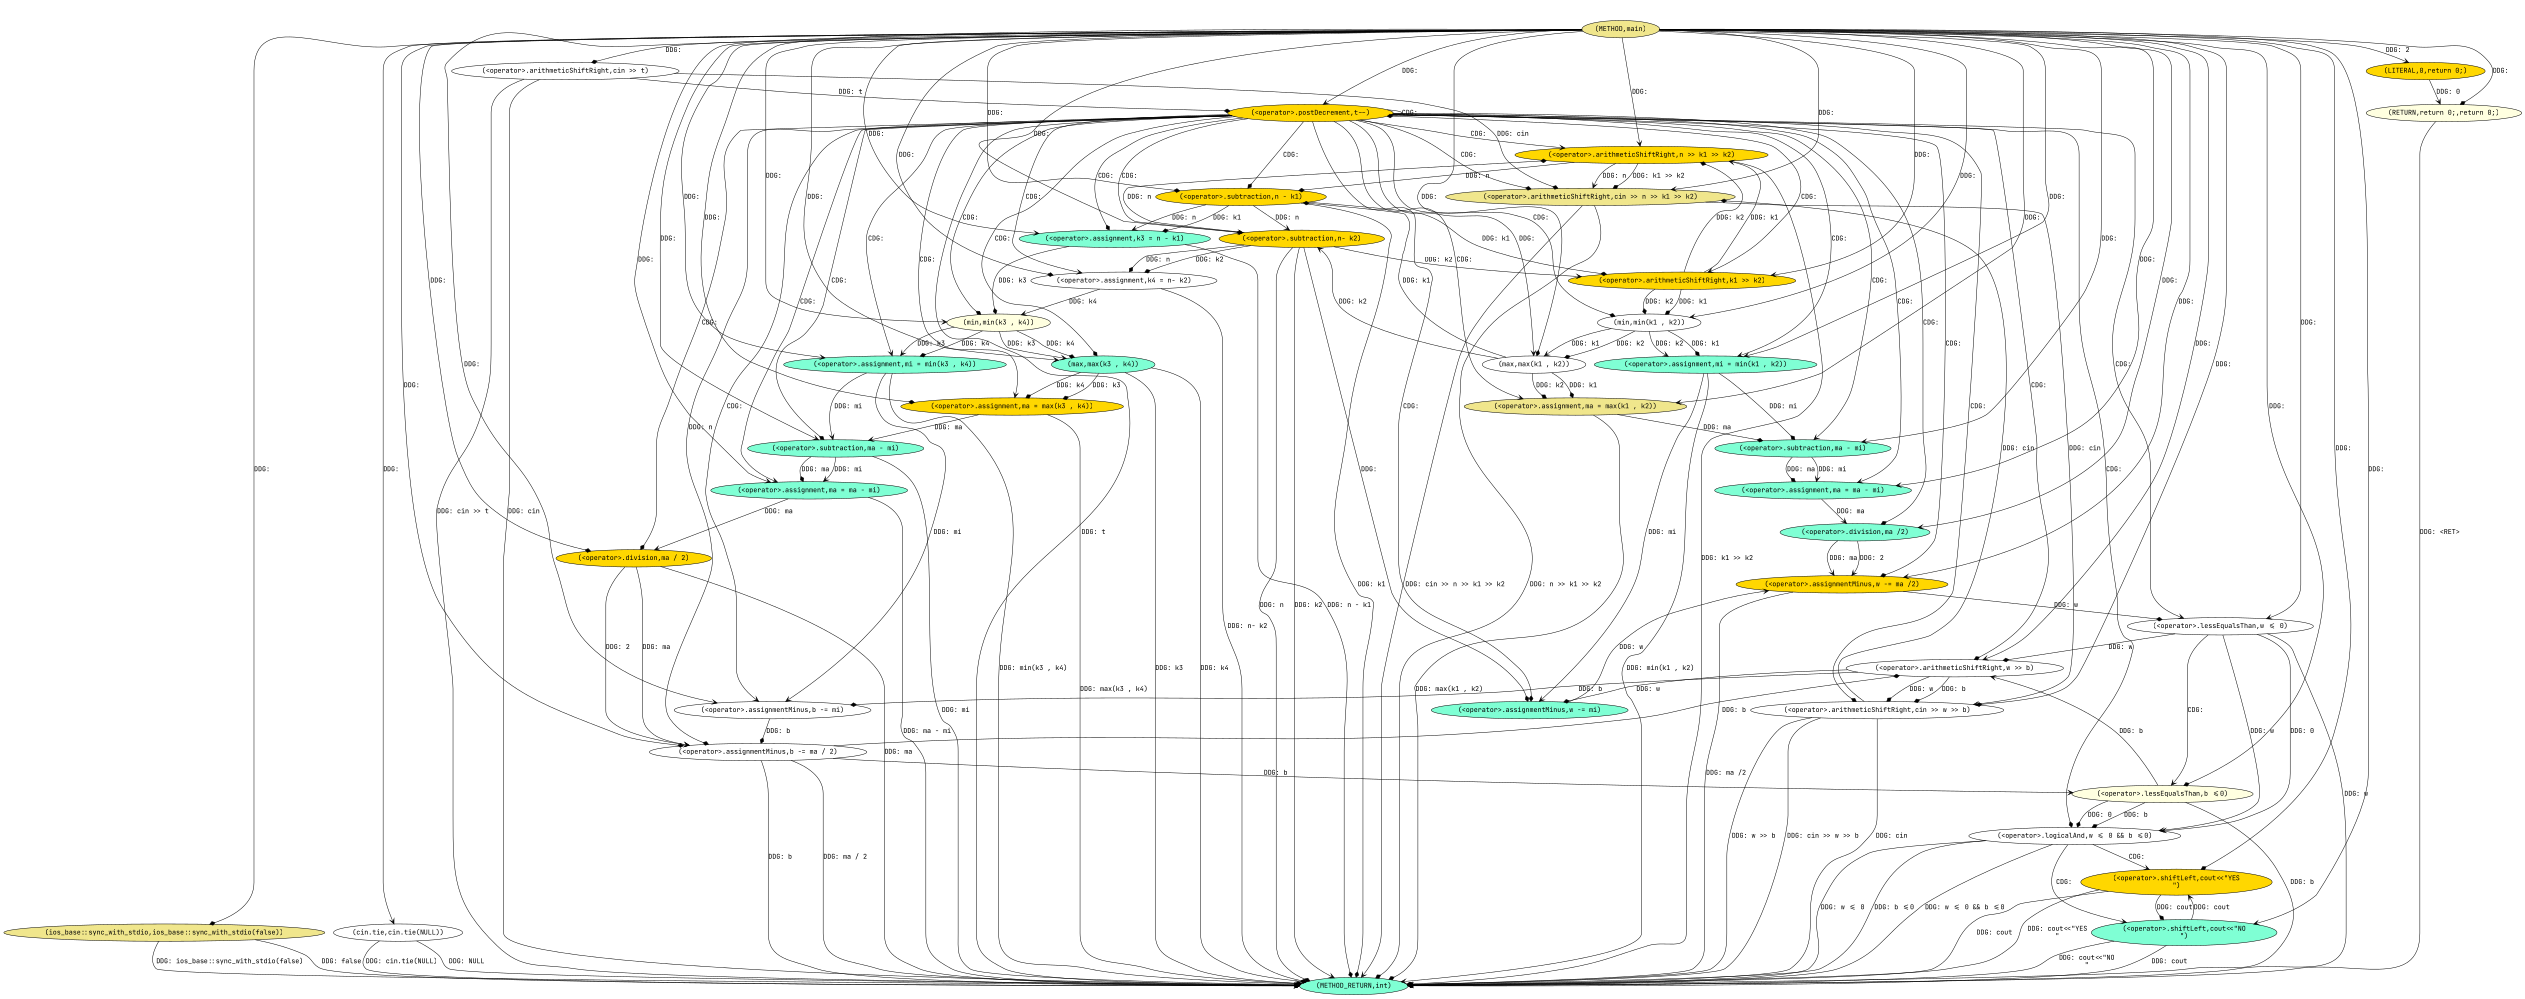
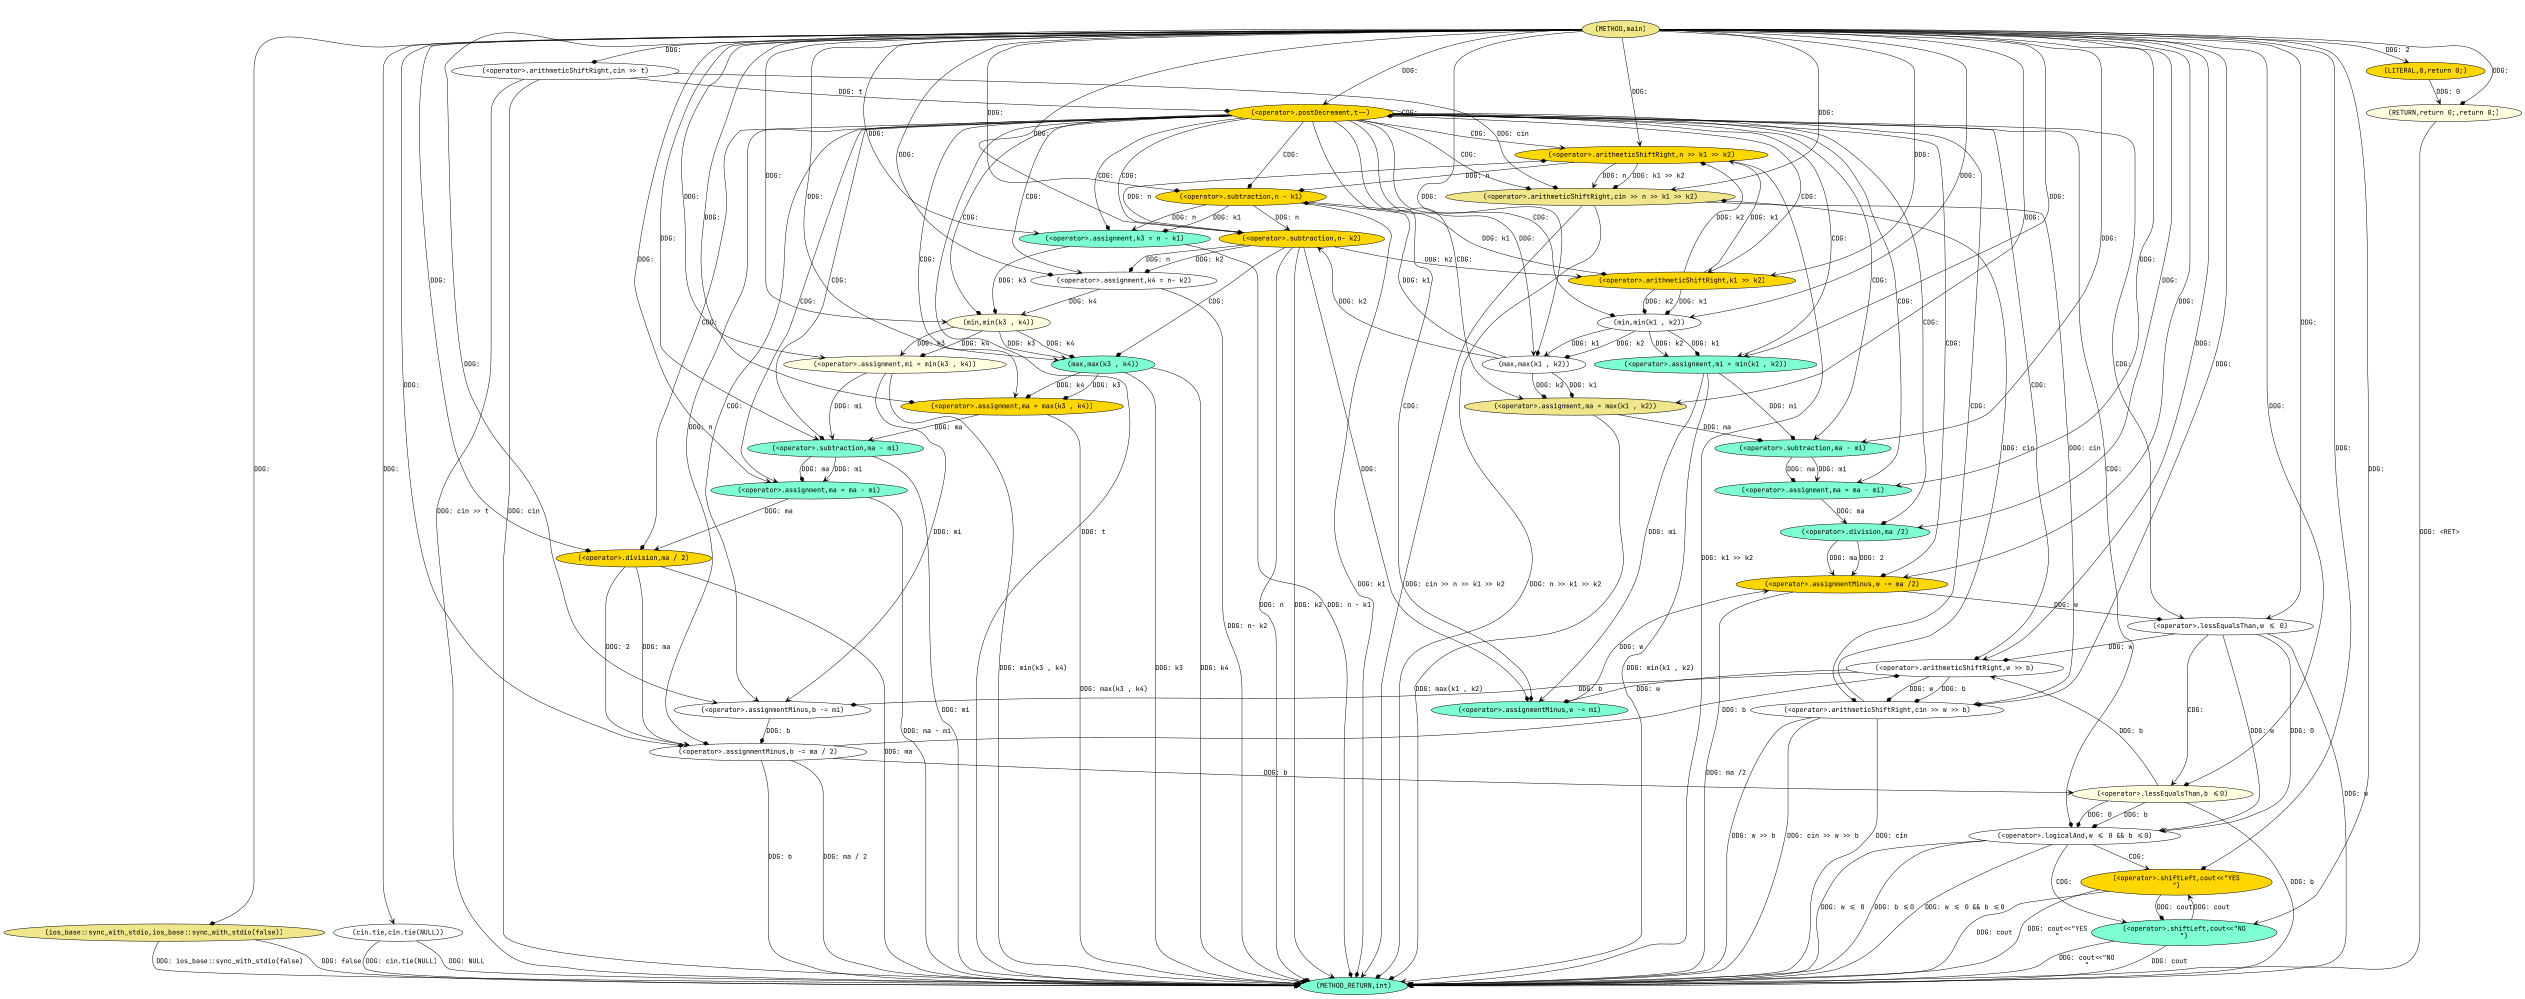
(948, 129) -> none
(1030, 207) -> (1204, 301)
(895, 365) -> (895, 365)
